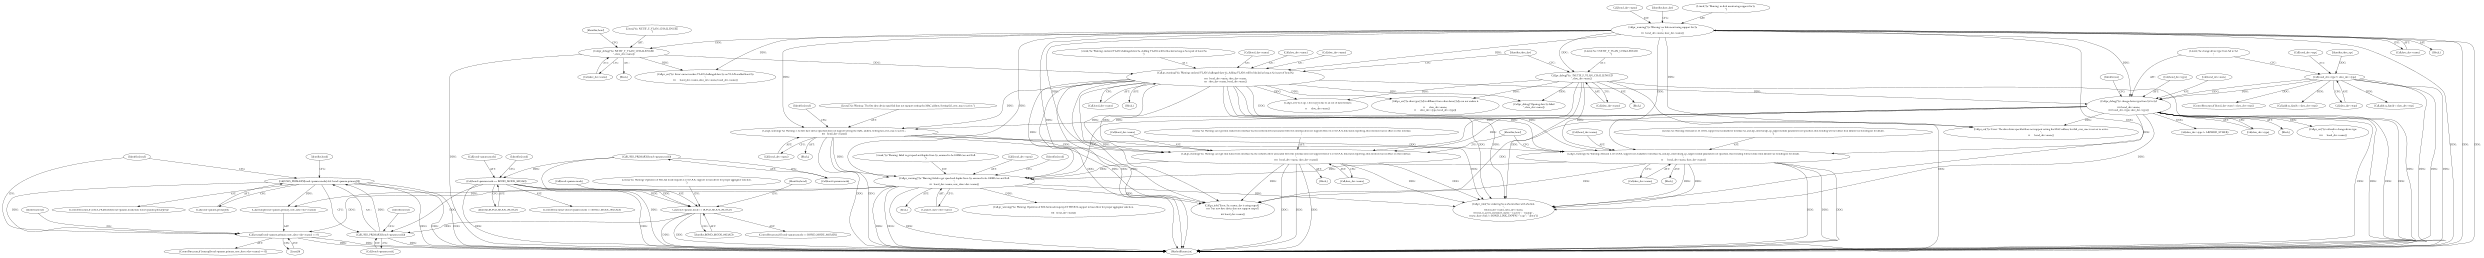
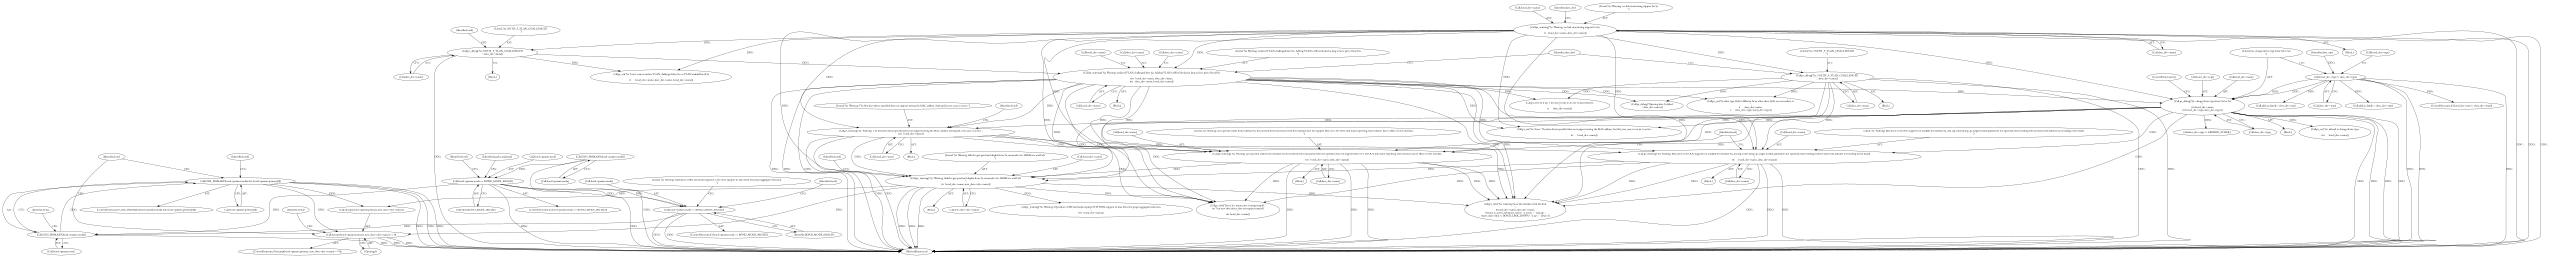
(2112, 77) -> (2164, 77)
none -> (497, 157)
(295, 252) -> (371, 252)
